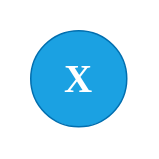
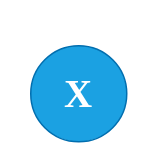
(79, 79) -> (79, 94)
